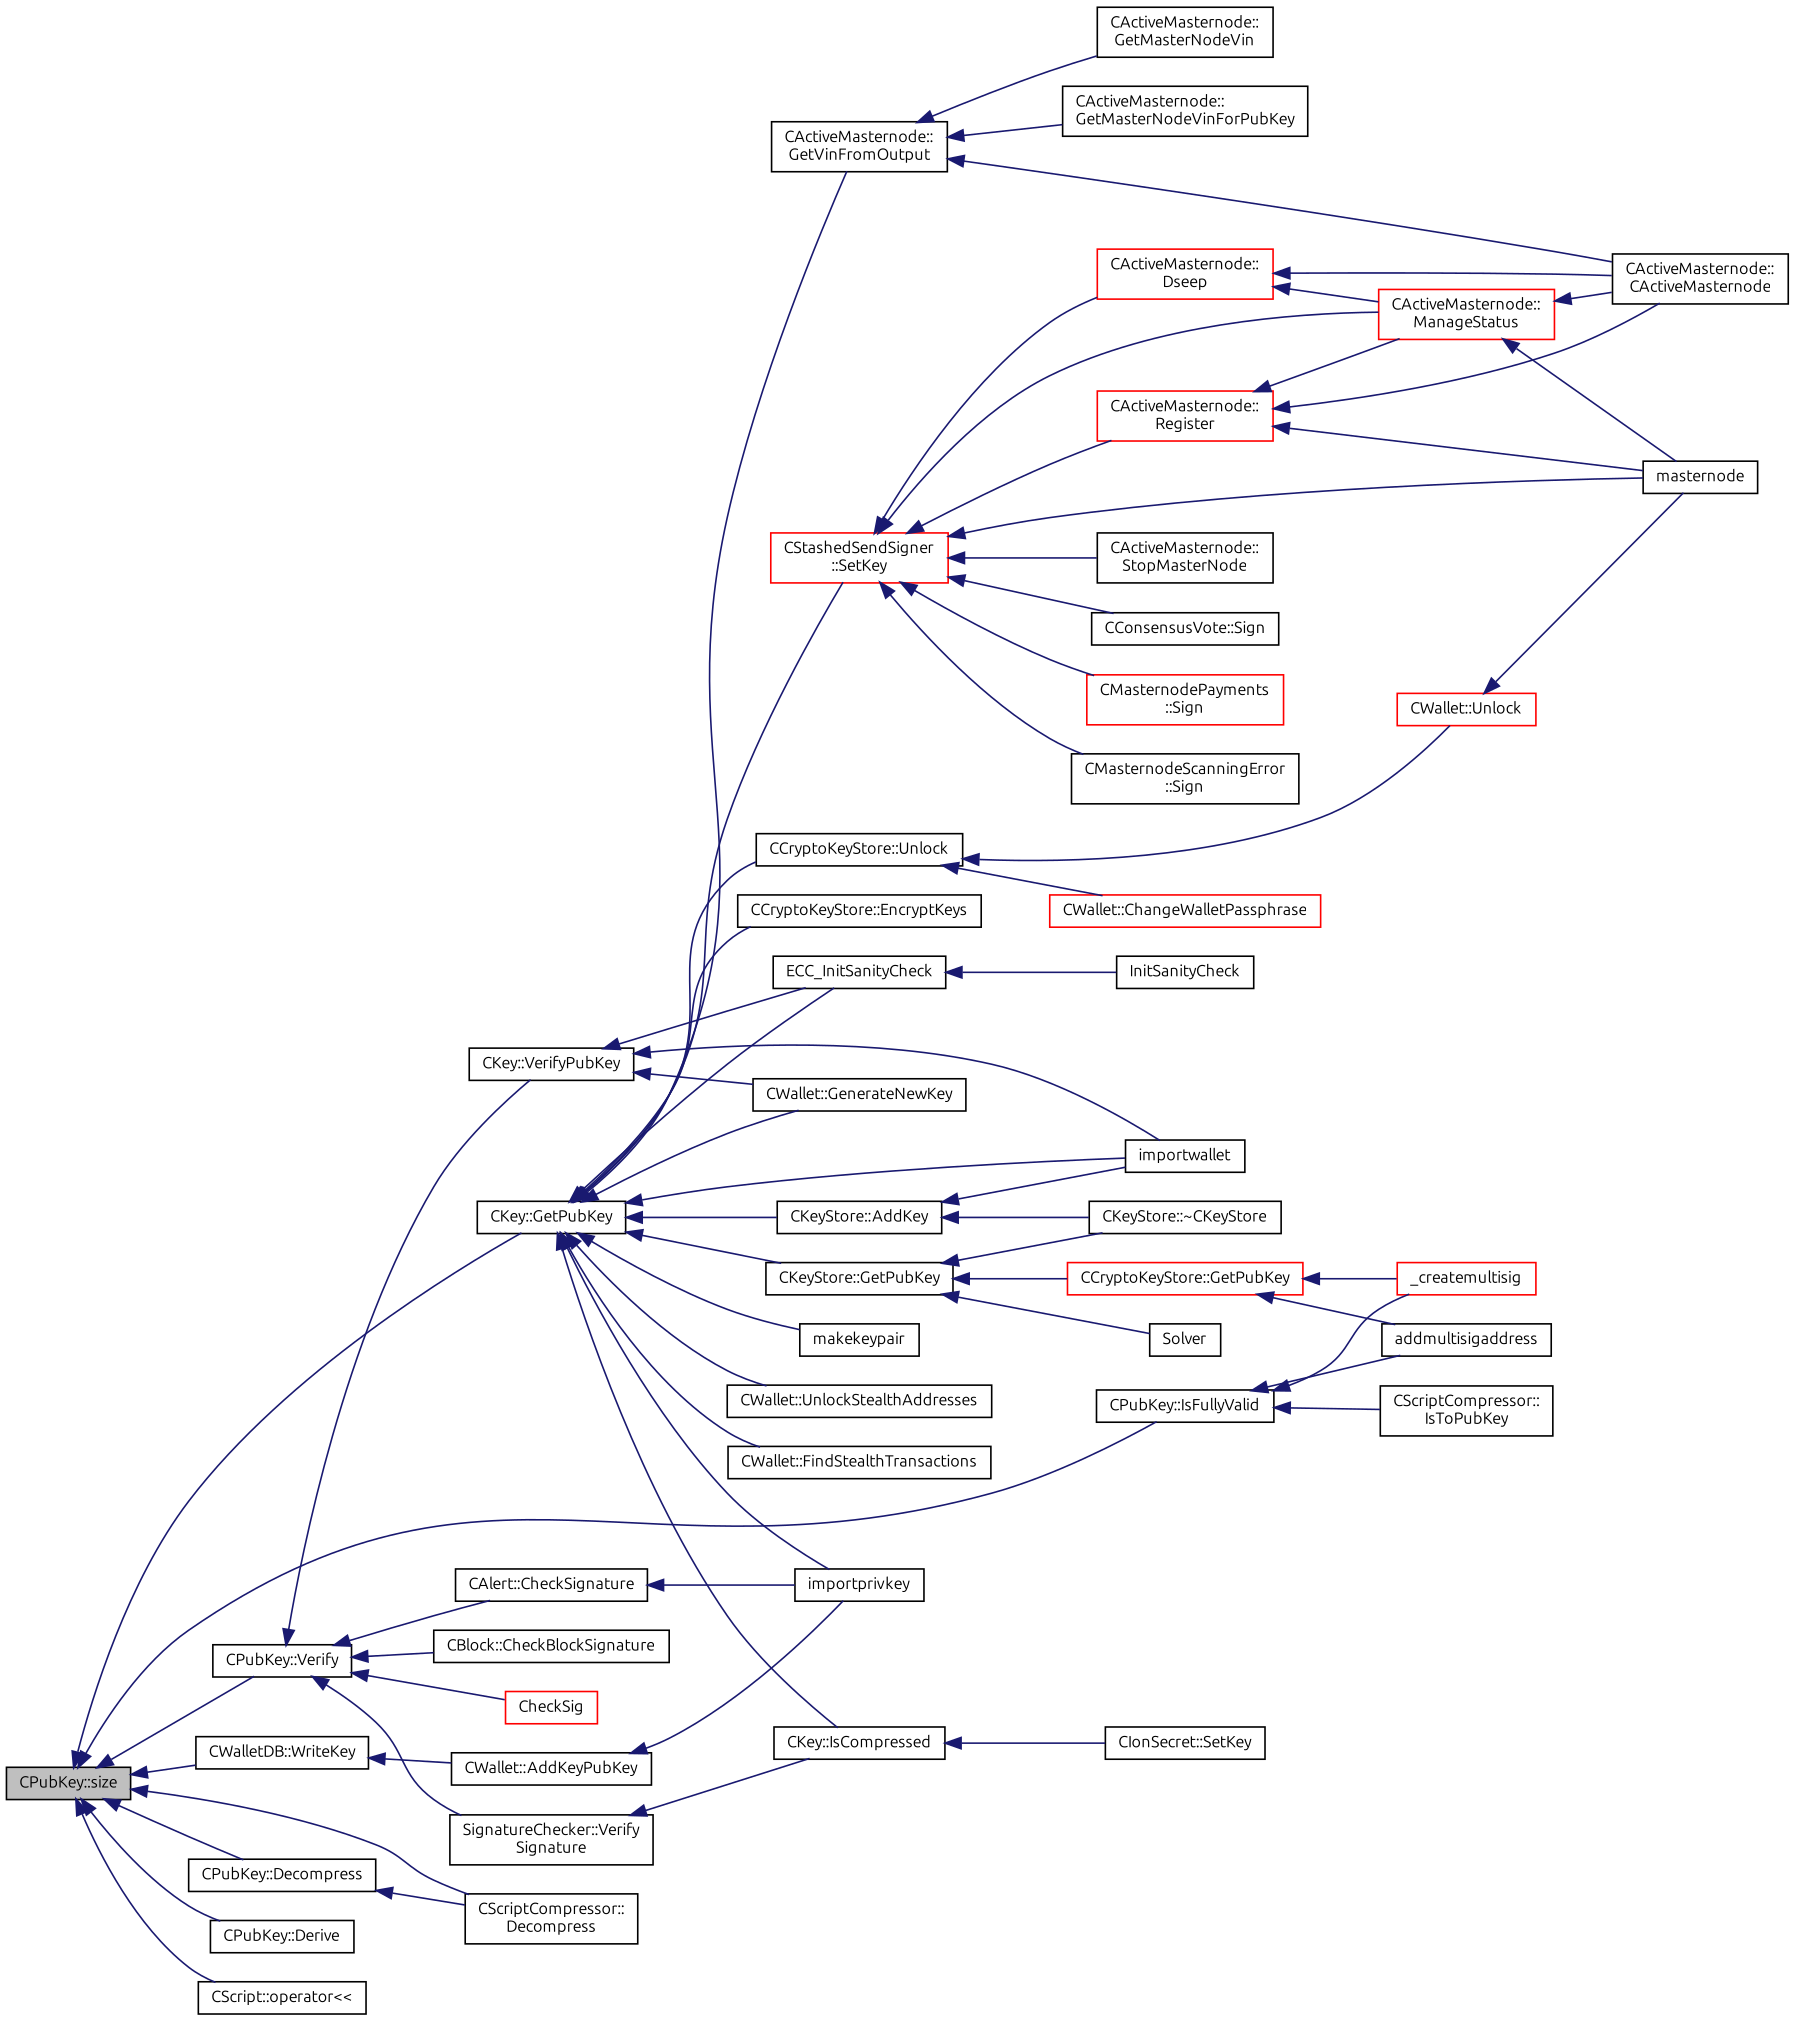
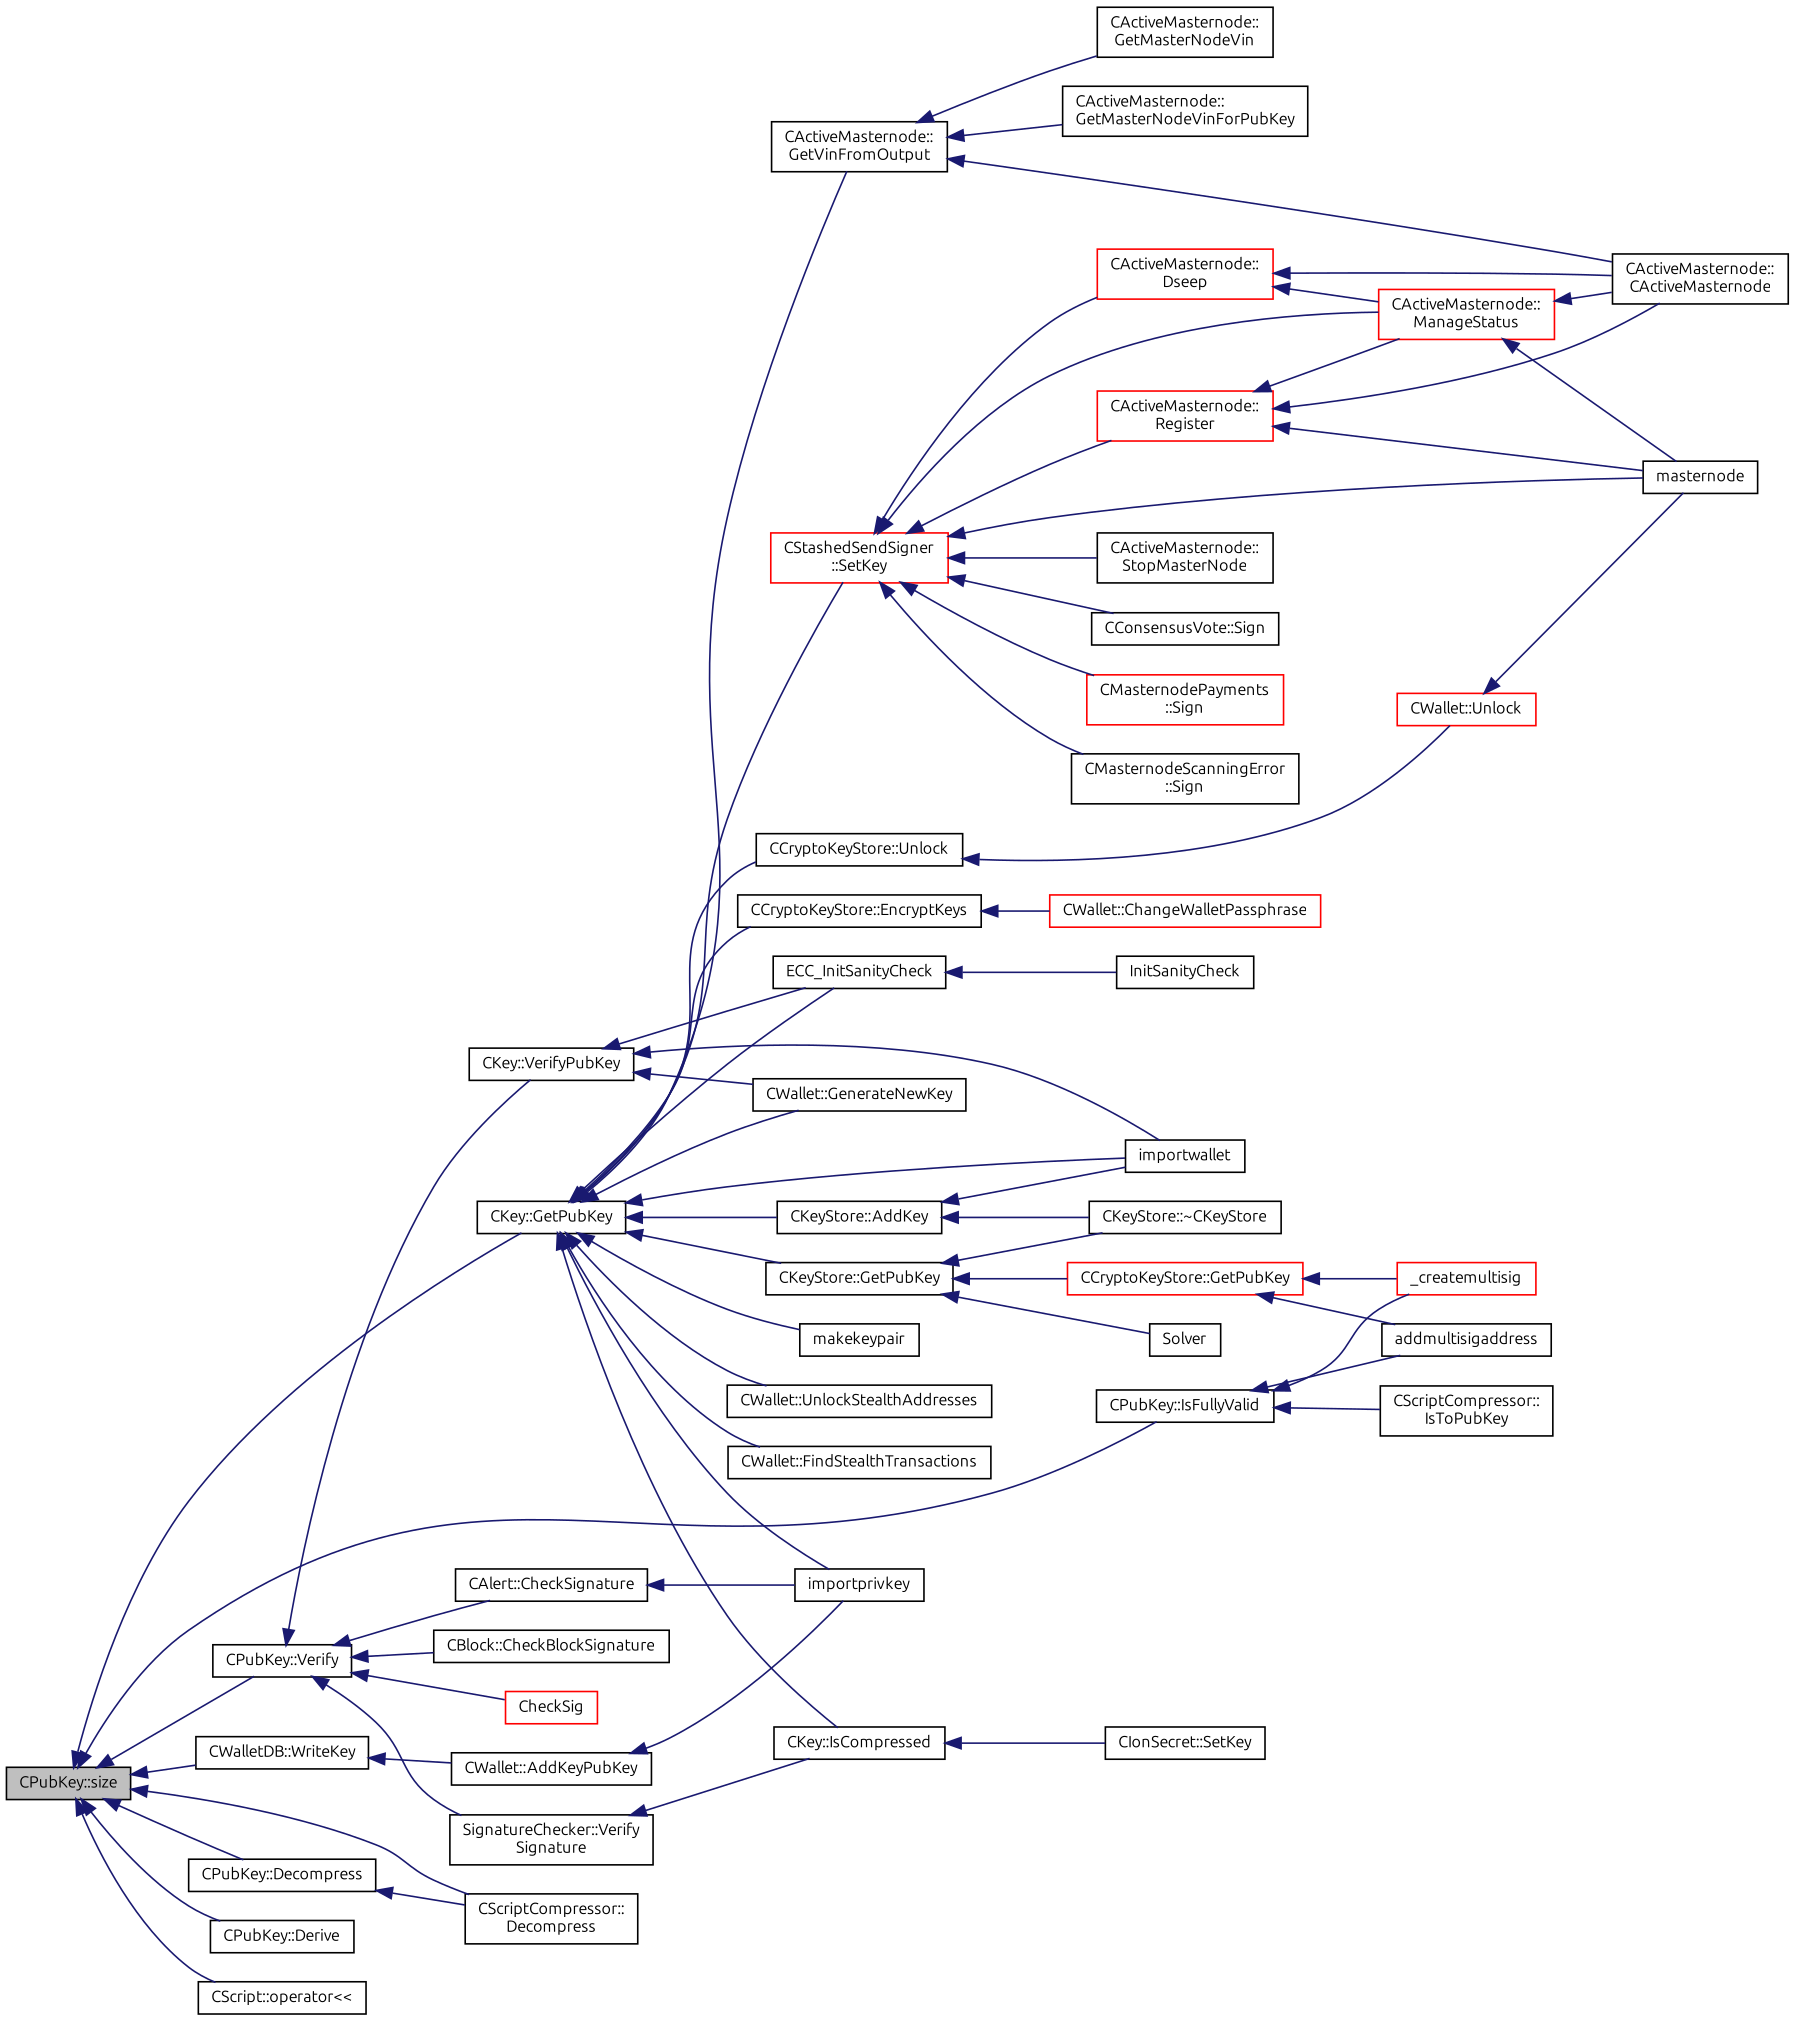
(1030, 882) -> (1024, 911)
